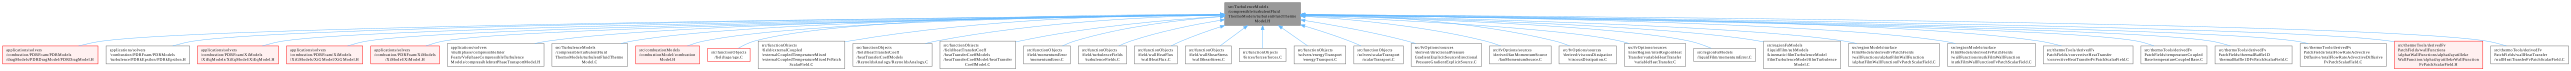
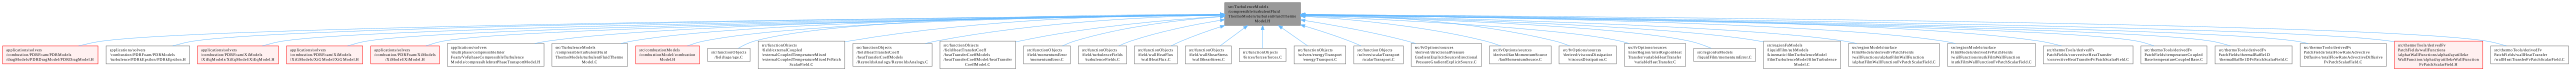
(729, 55) -> (729, 55)
